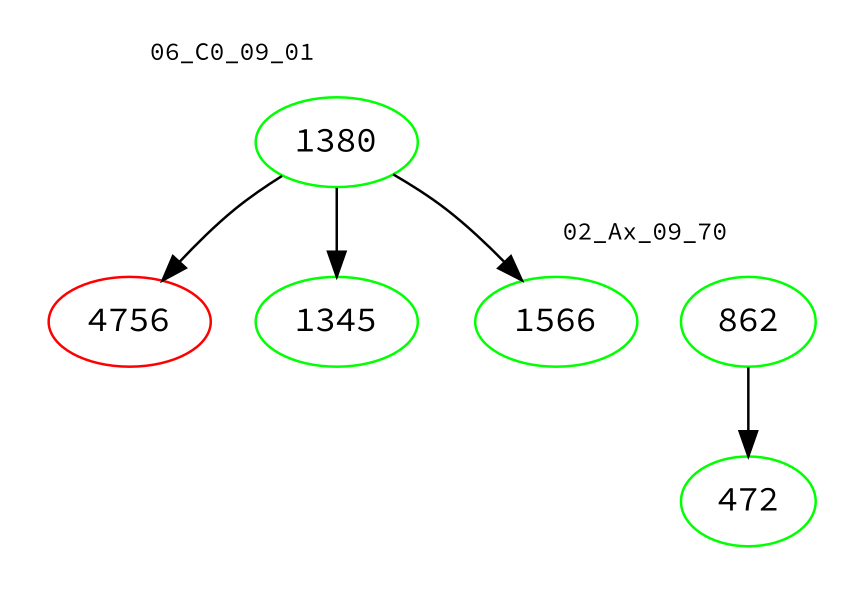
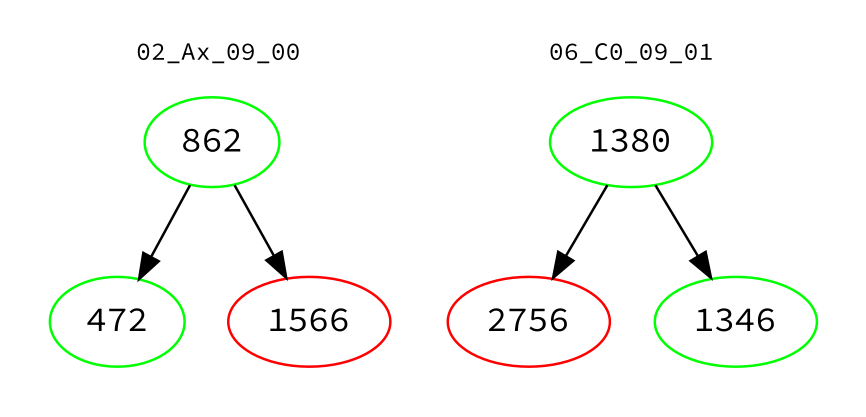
(473, 232) -> (254, 220)
(646, 233) -> (220, 54)
(130, 322) -> (529, 322)
(337, 322) -> (736, 322)
(556, 322) -> (309, 322)
